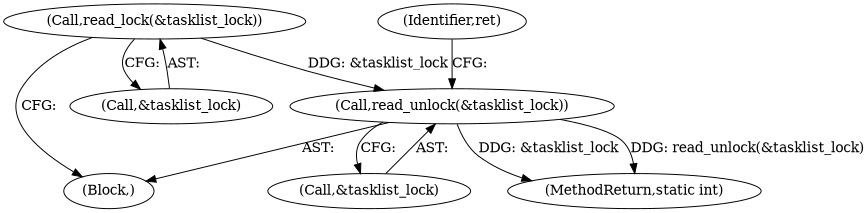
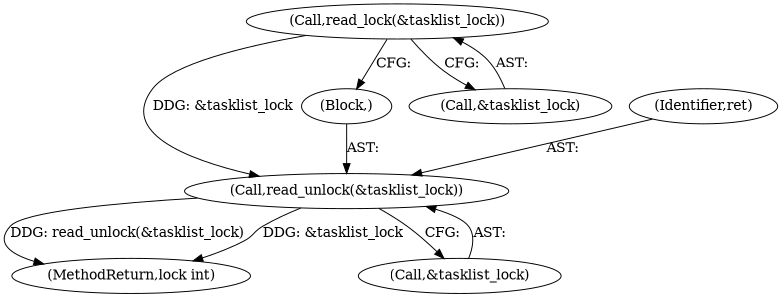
(472, 64) -> (565, 149)
(272, 151) -> (347, 144)
(634, 191) -> (131, 276)
